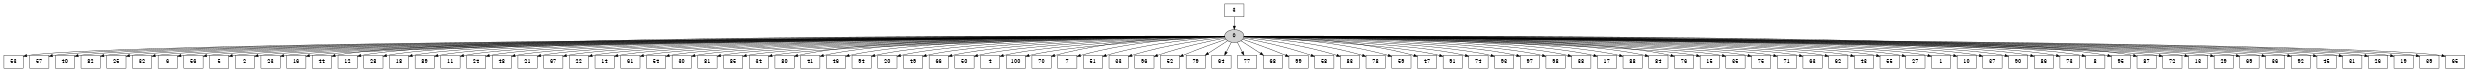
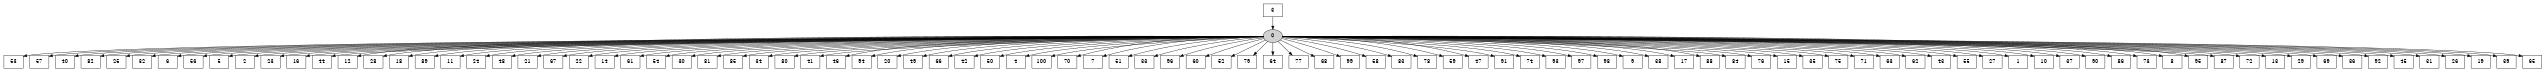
none -> (964, 62)
none -> (1196, 62)
none -> (1633, 62)
